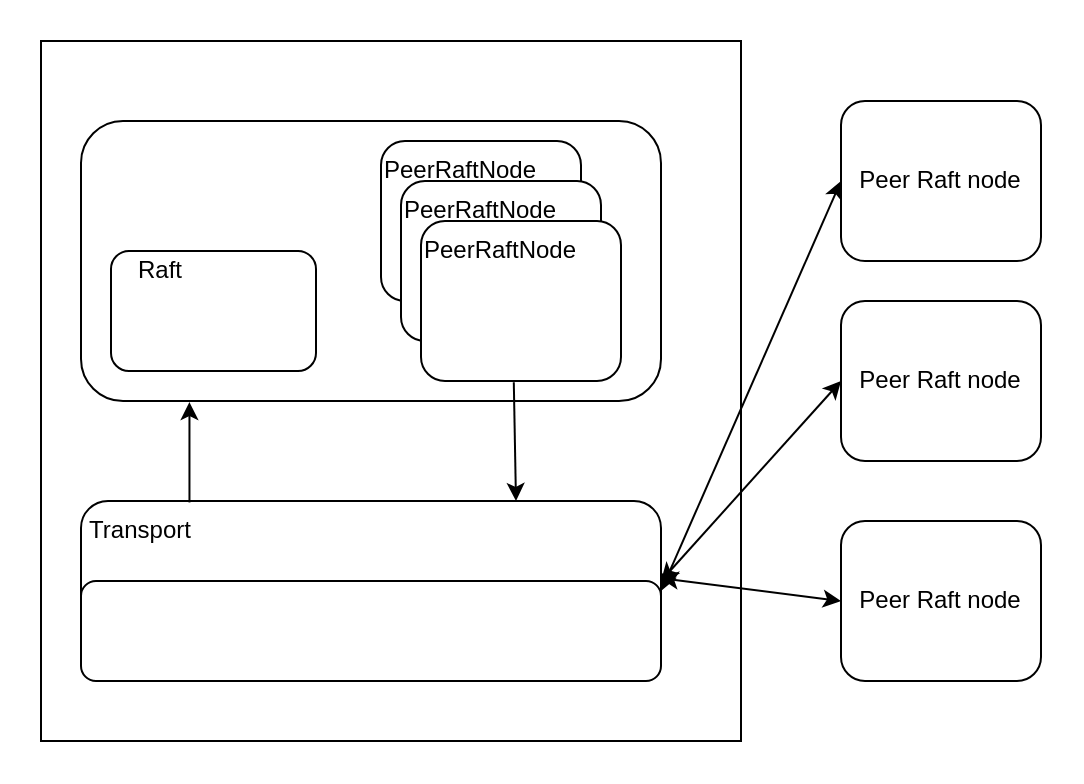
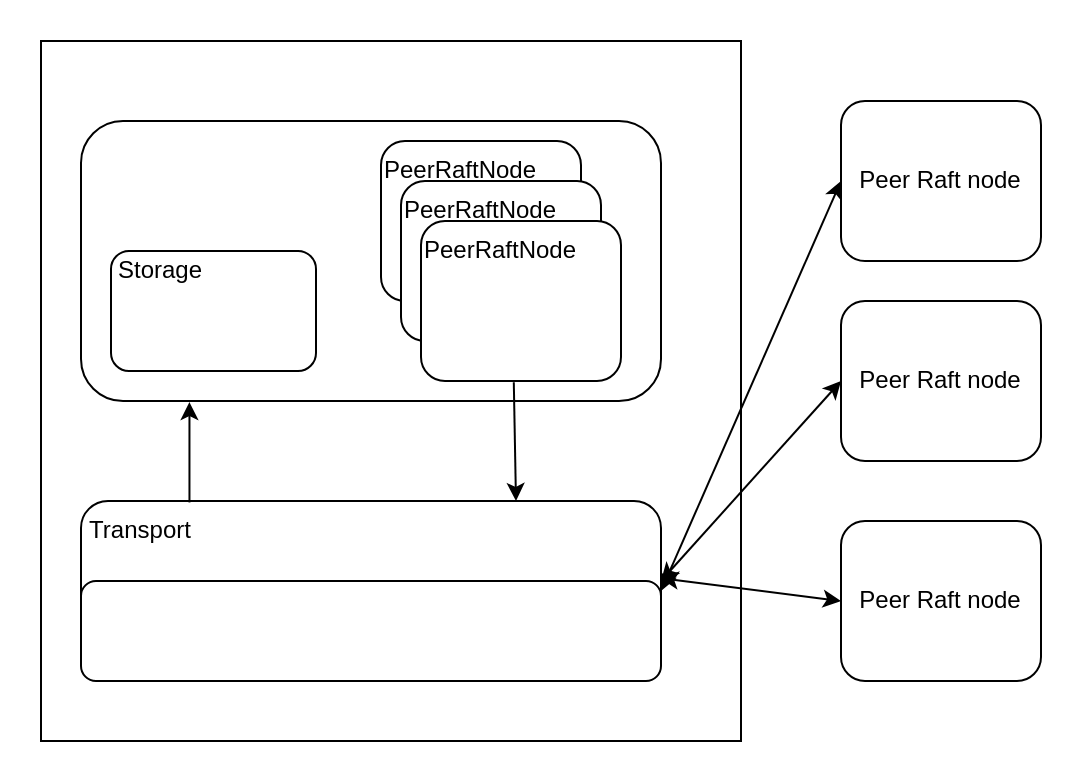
(161, 271) -> (161, 271)
